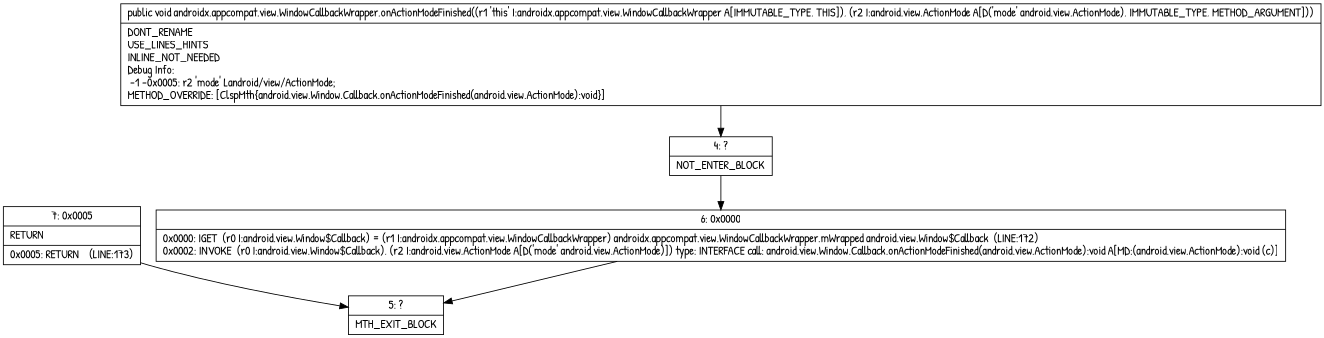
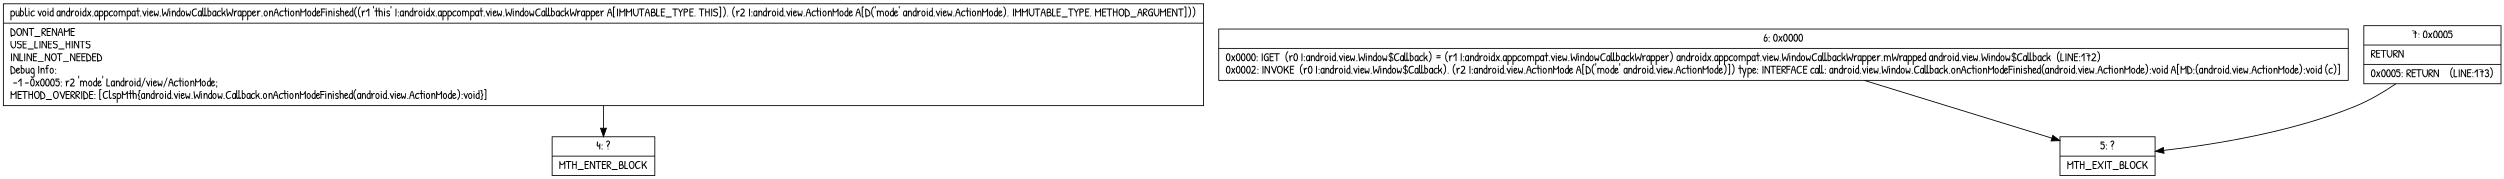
(721, 165) -> (603, 165)
(721, 189) -> none
